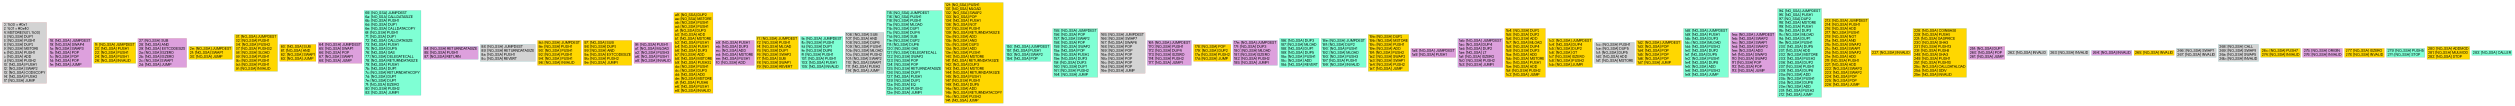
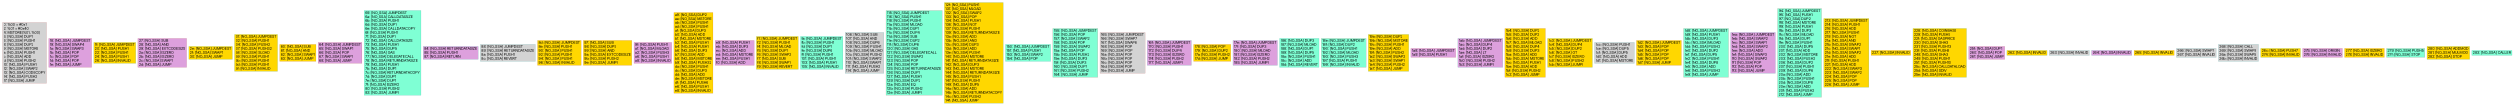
(2027, 53) -> (2027, 53)
